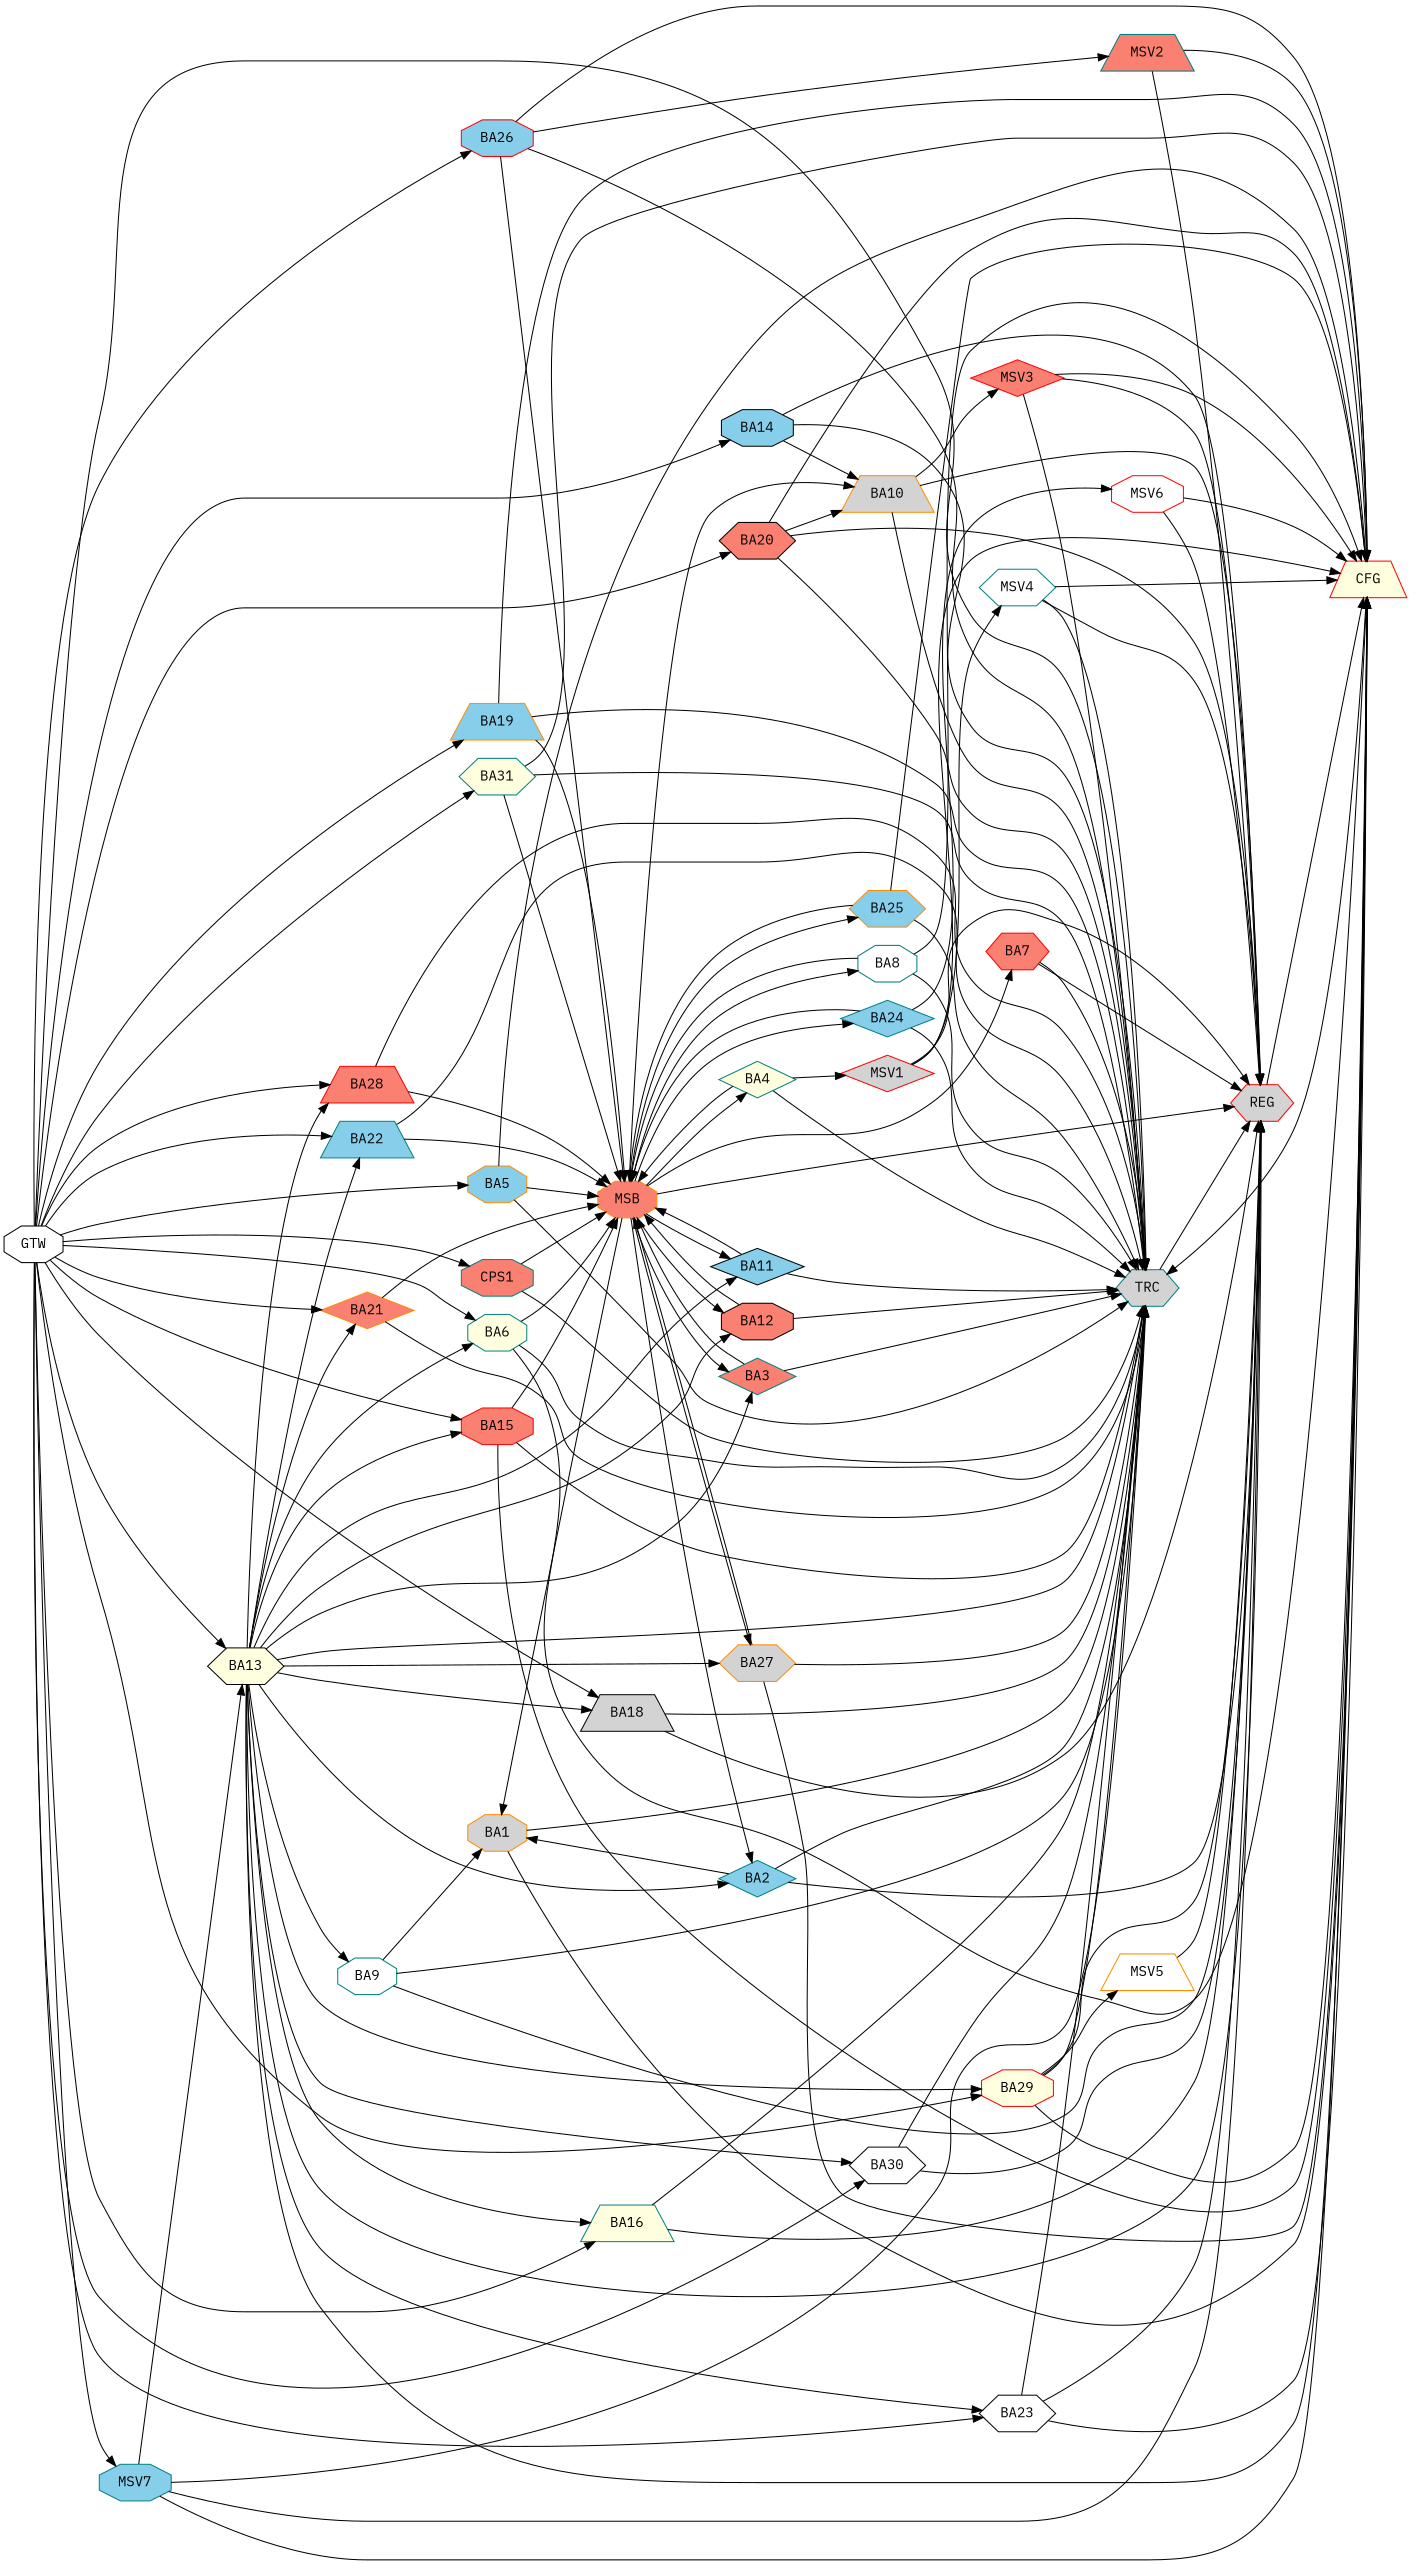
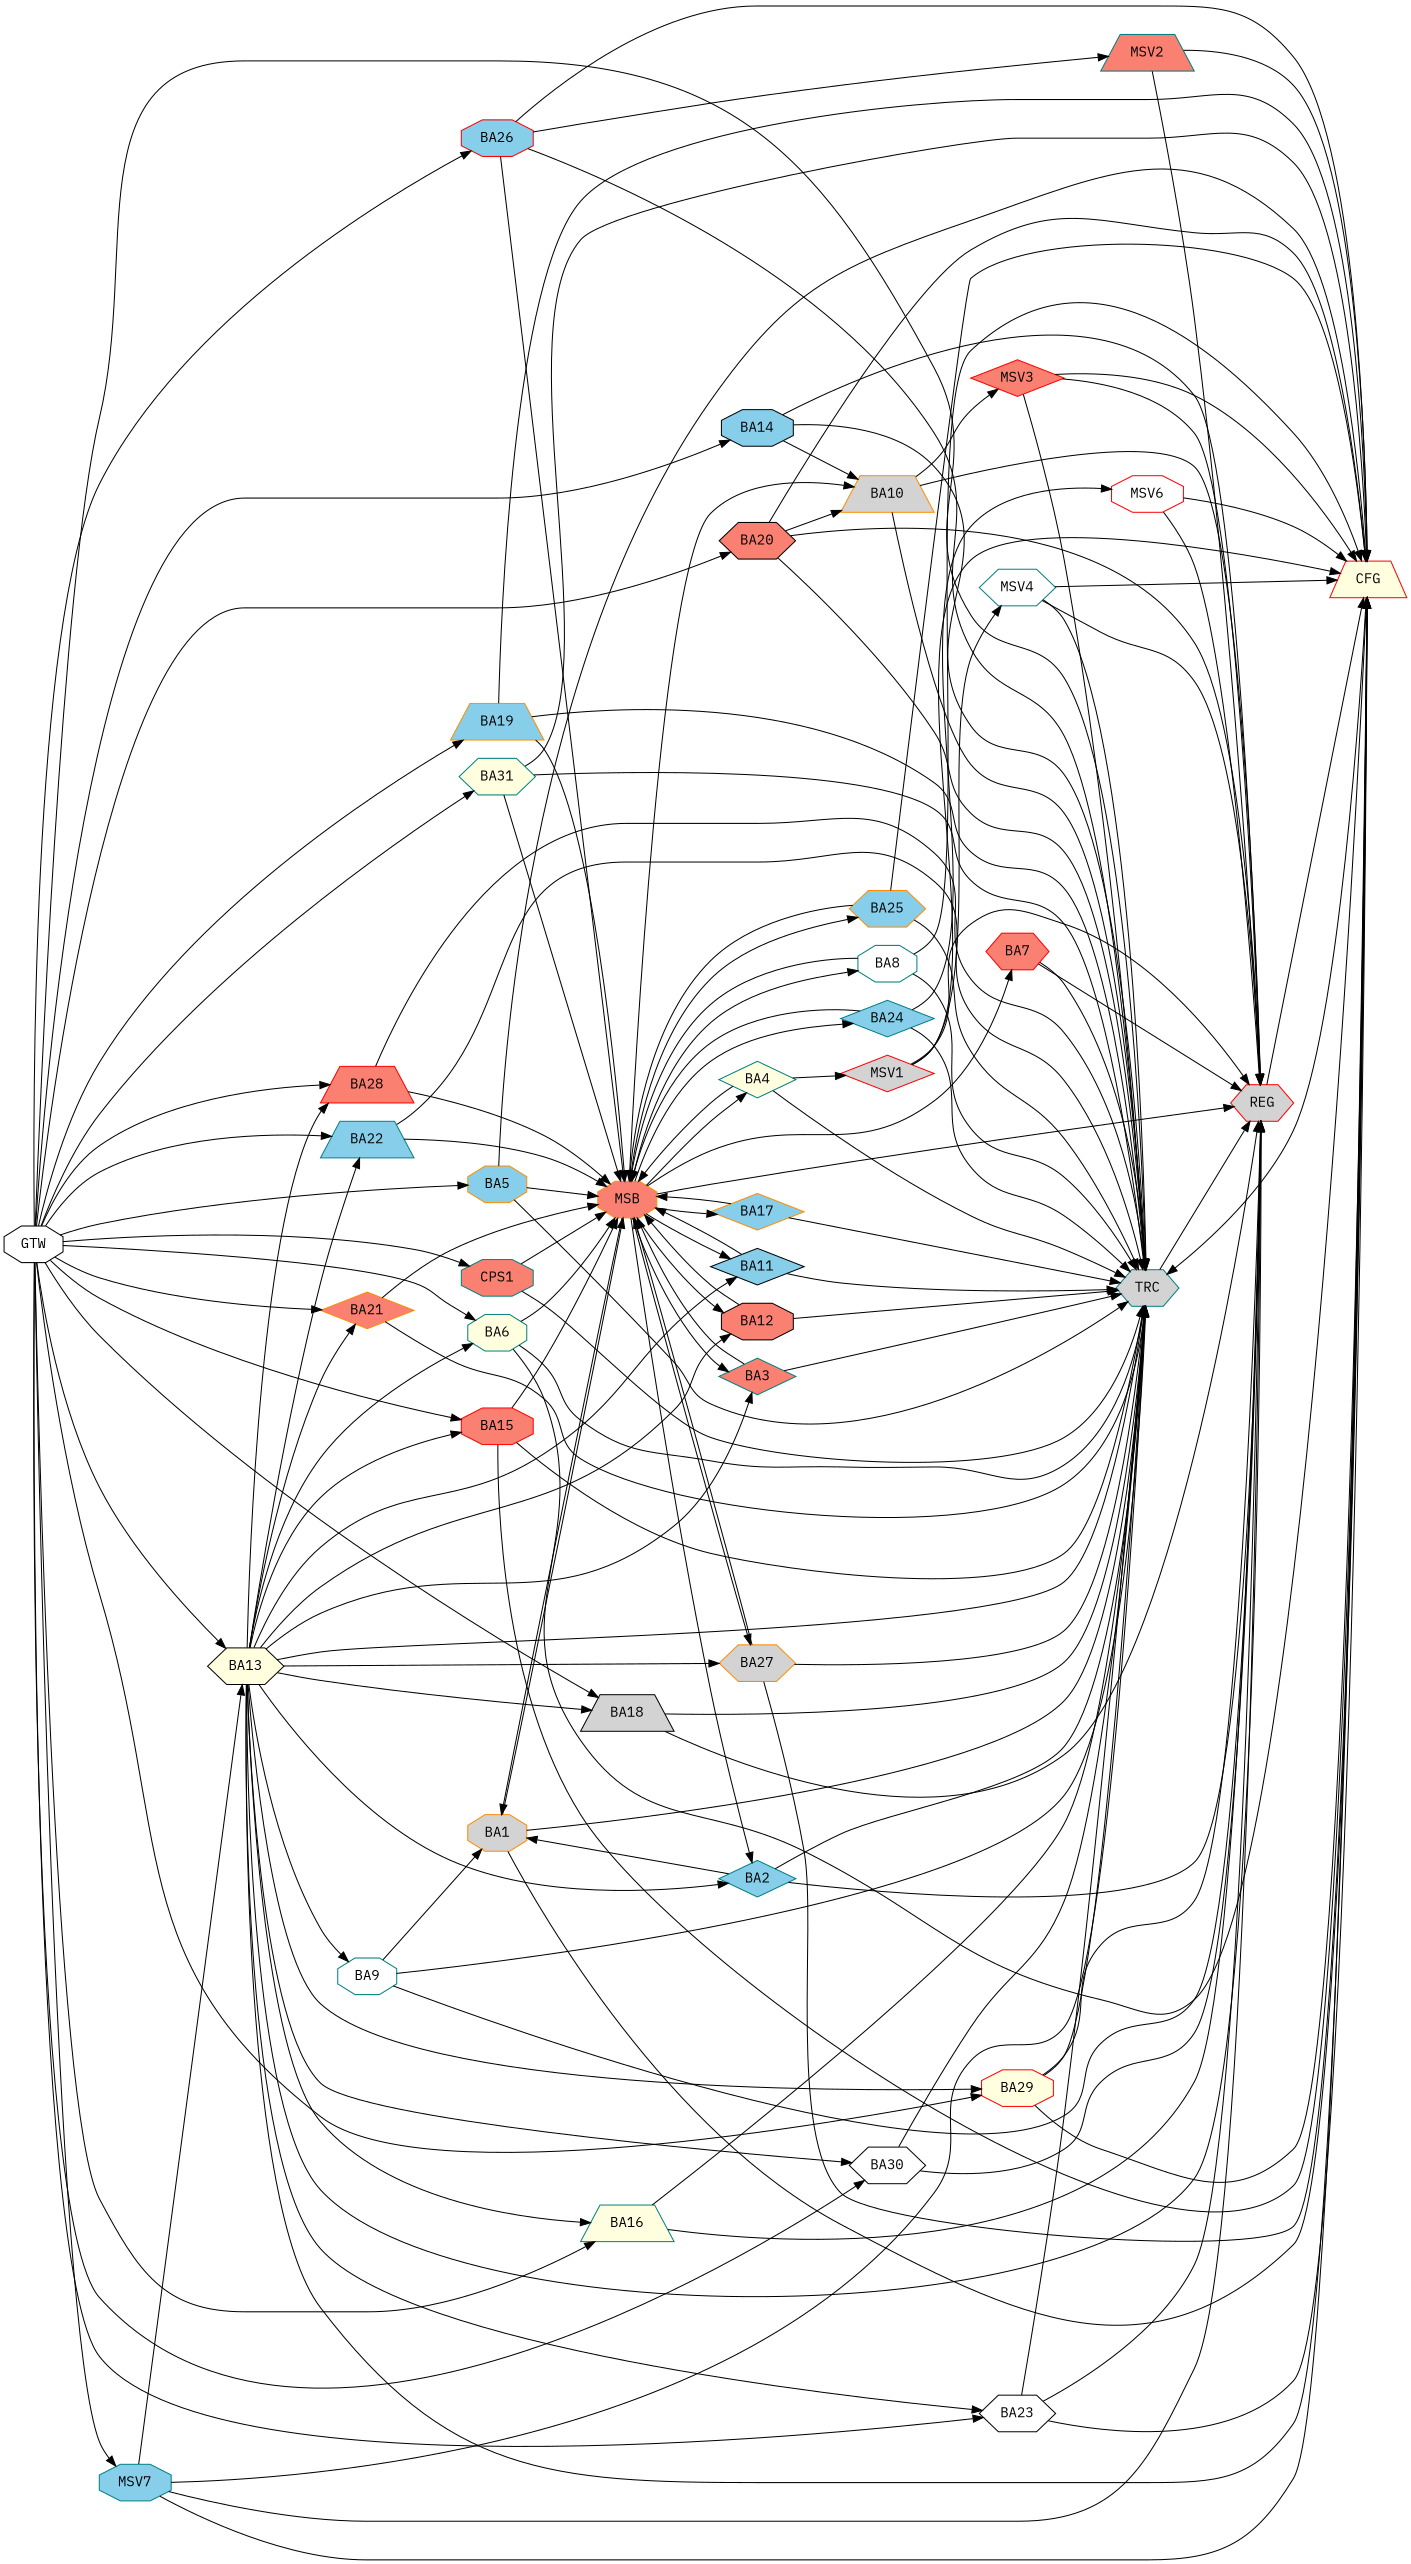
none -> (757, 1212)
none -> (563, 1521)
(1148, 1972) -> none
